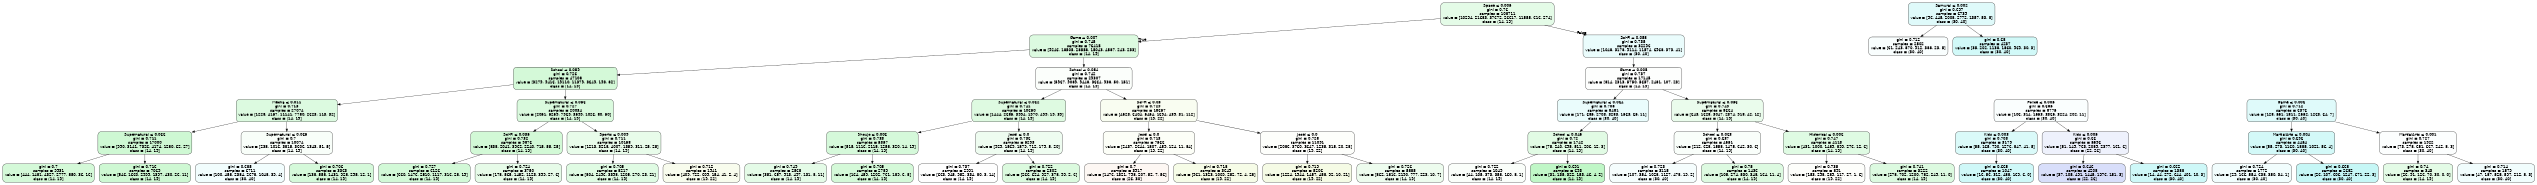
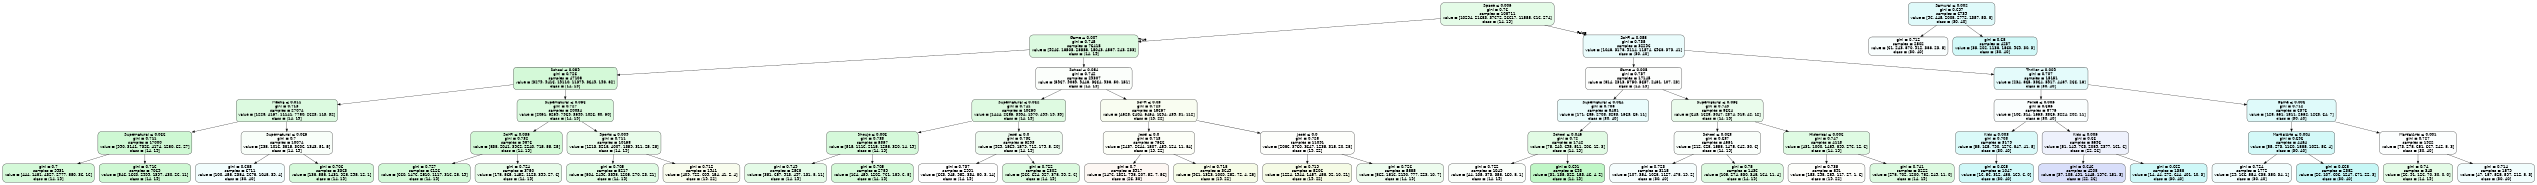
none -> (2041, 78)
(2337, 171) -> (2337, 171)
